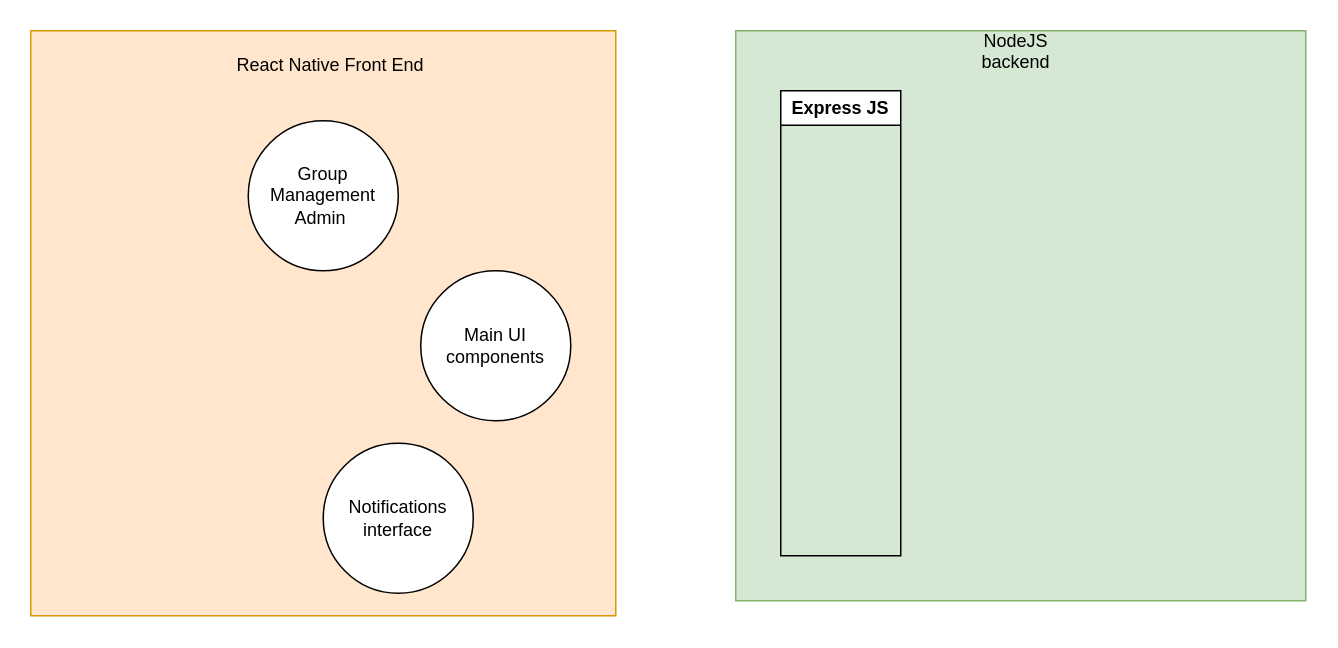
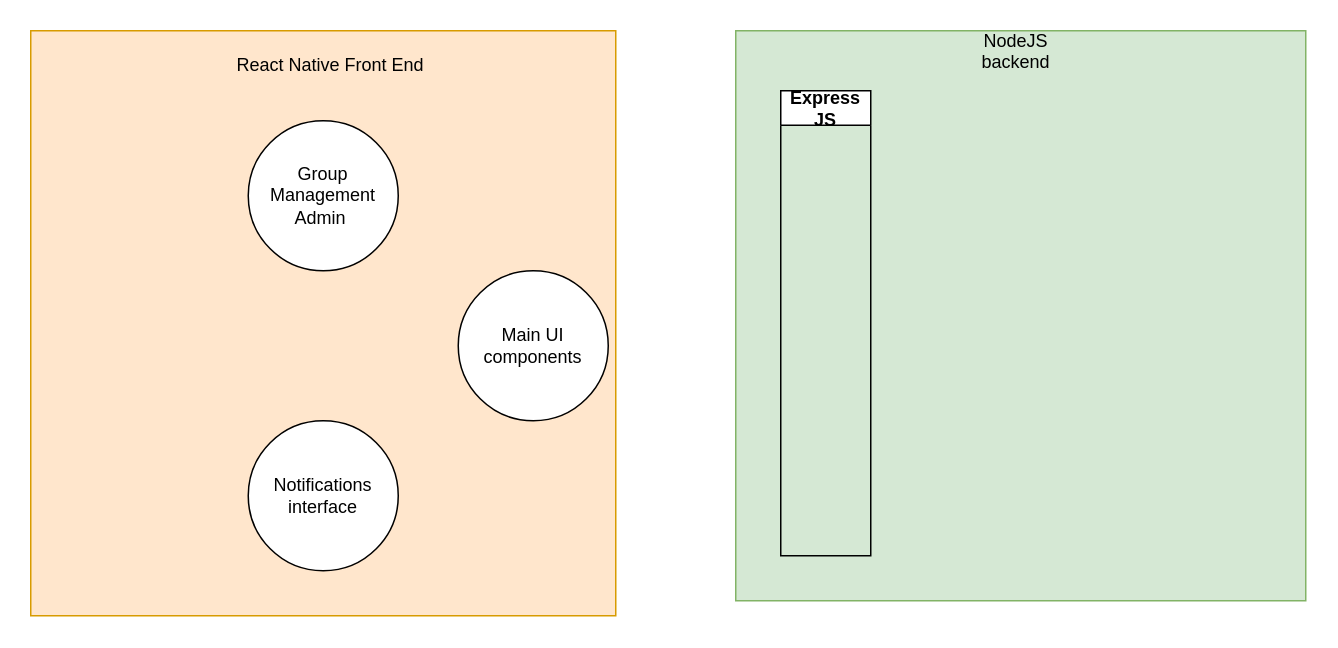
(841, 323) -> (826, 323)
(496, 346) -> (533, 346)
(398, 518) -> (323, 496)
